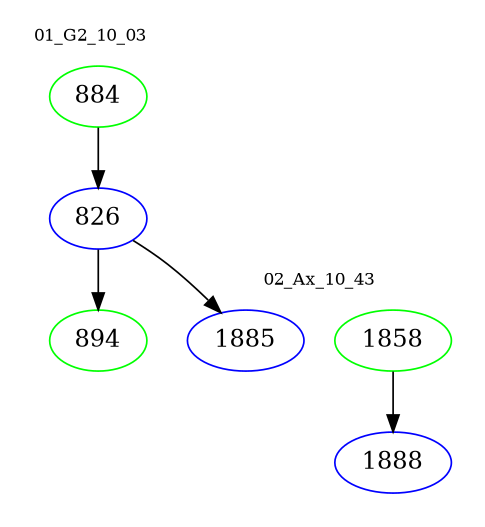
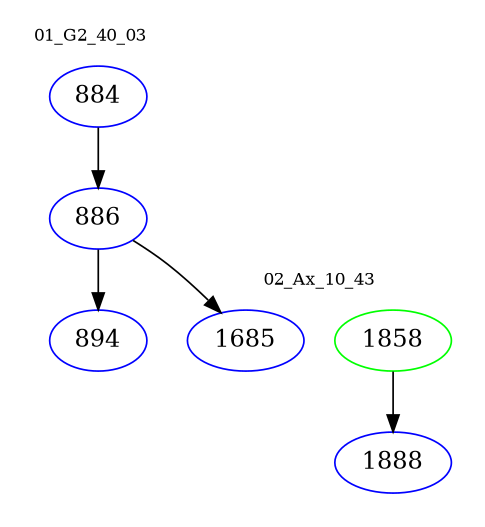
(91, 36) -> (91, 36)
(98, 97) -> (98, 97)
(98, 219) -> (98, 219)
(98, 341) -> (98, 341)
(246, 341) -> (246, 341)
